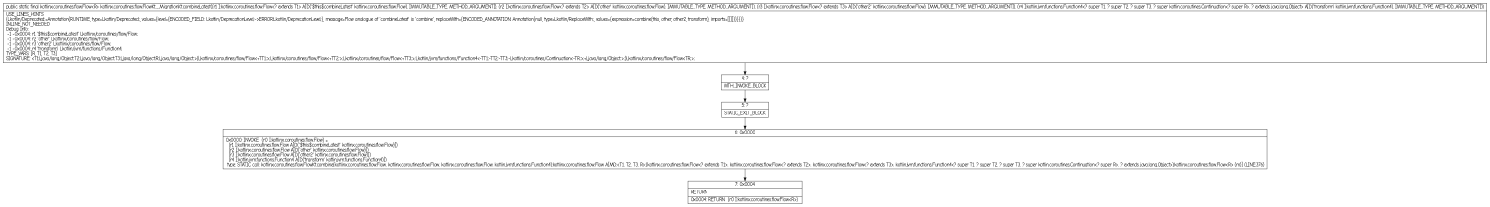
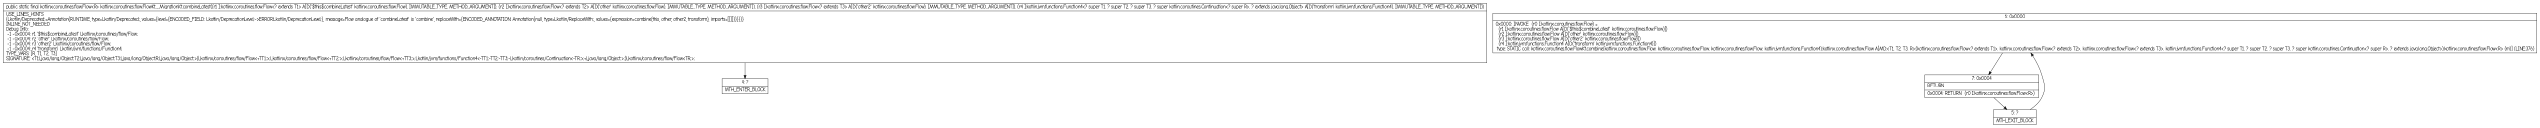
(745, 86) -> (745, 90)
(745, 94) -> (1999, 102)
(745, 113) -> (2015, 121)
